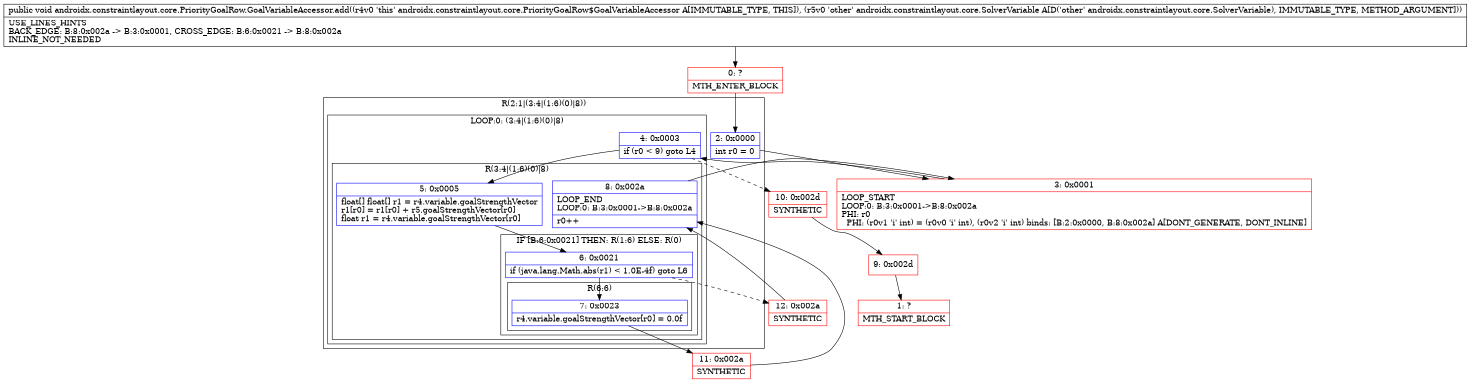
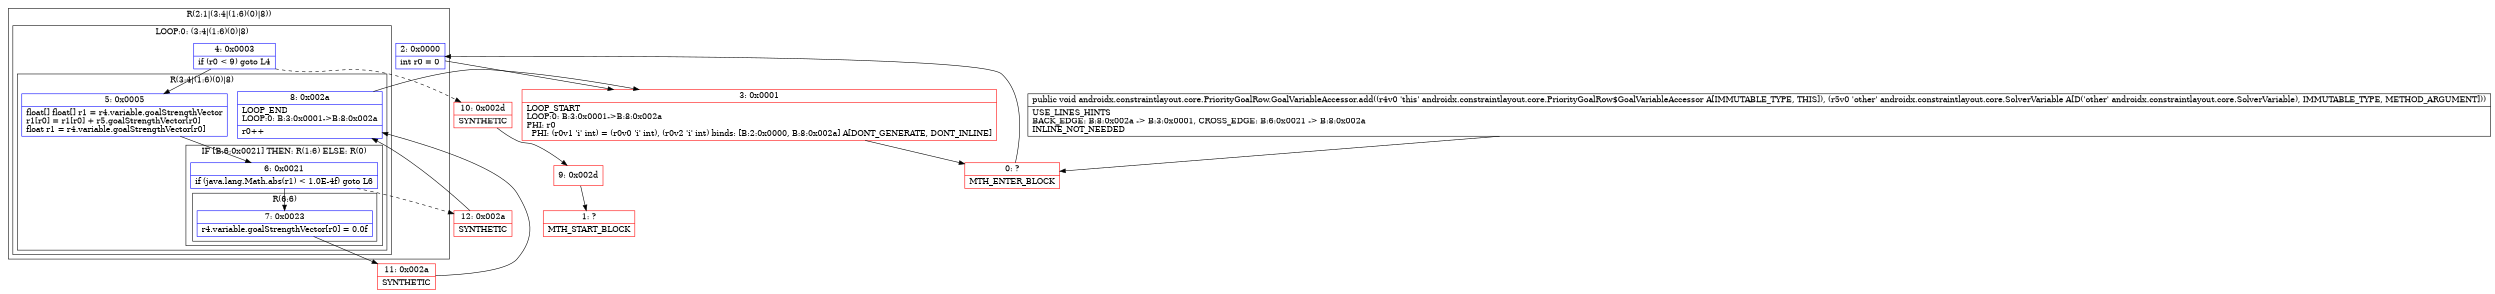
(826, 163) -> (912, 151)
